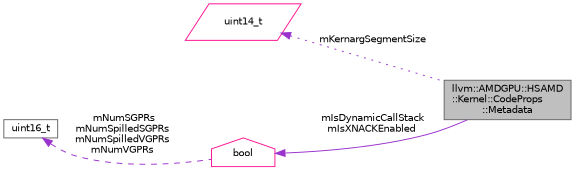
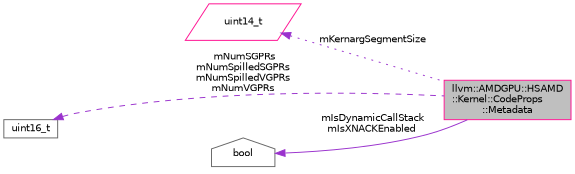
(508, 100) -> (508, 100)
(243, 154) -> (243, 154)
(129, 164) -> (253, 95)
